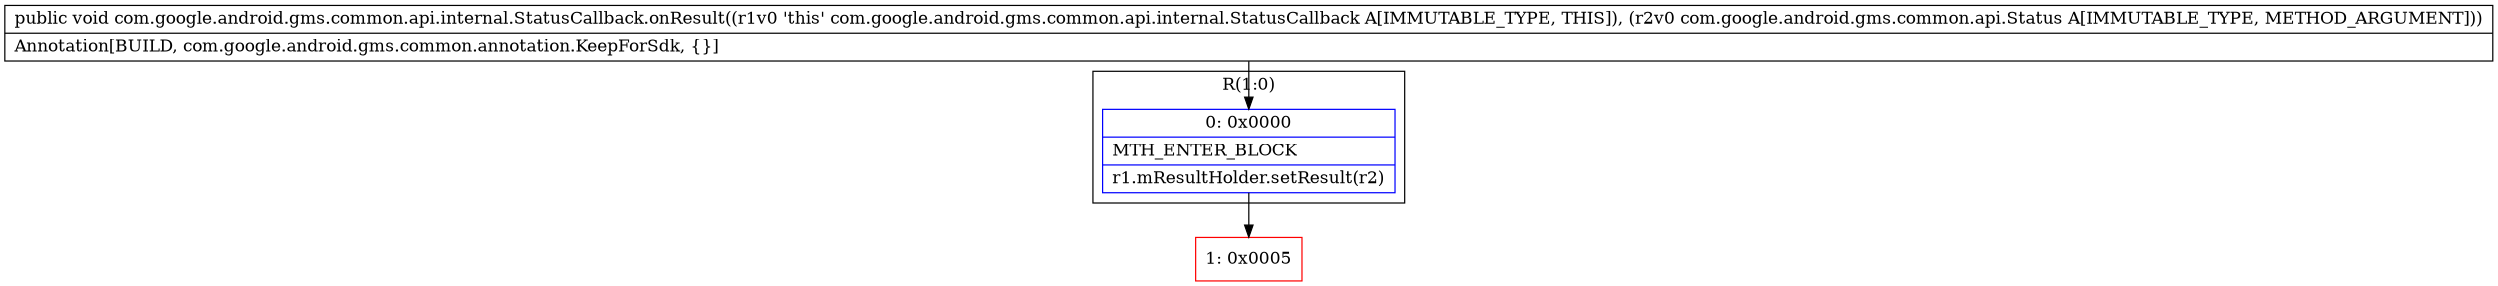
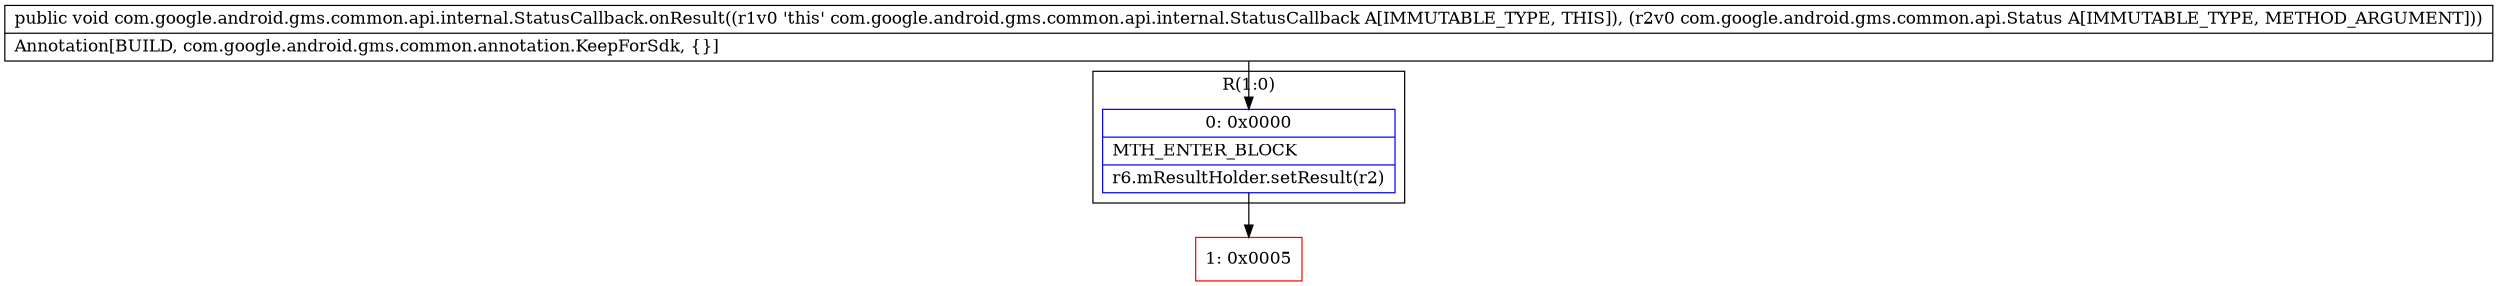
(1249, 178) -> (1249, 178)
